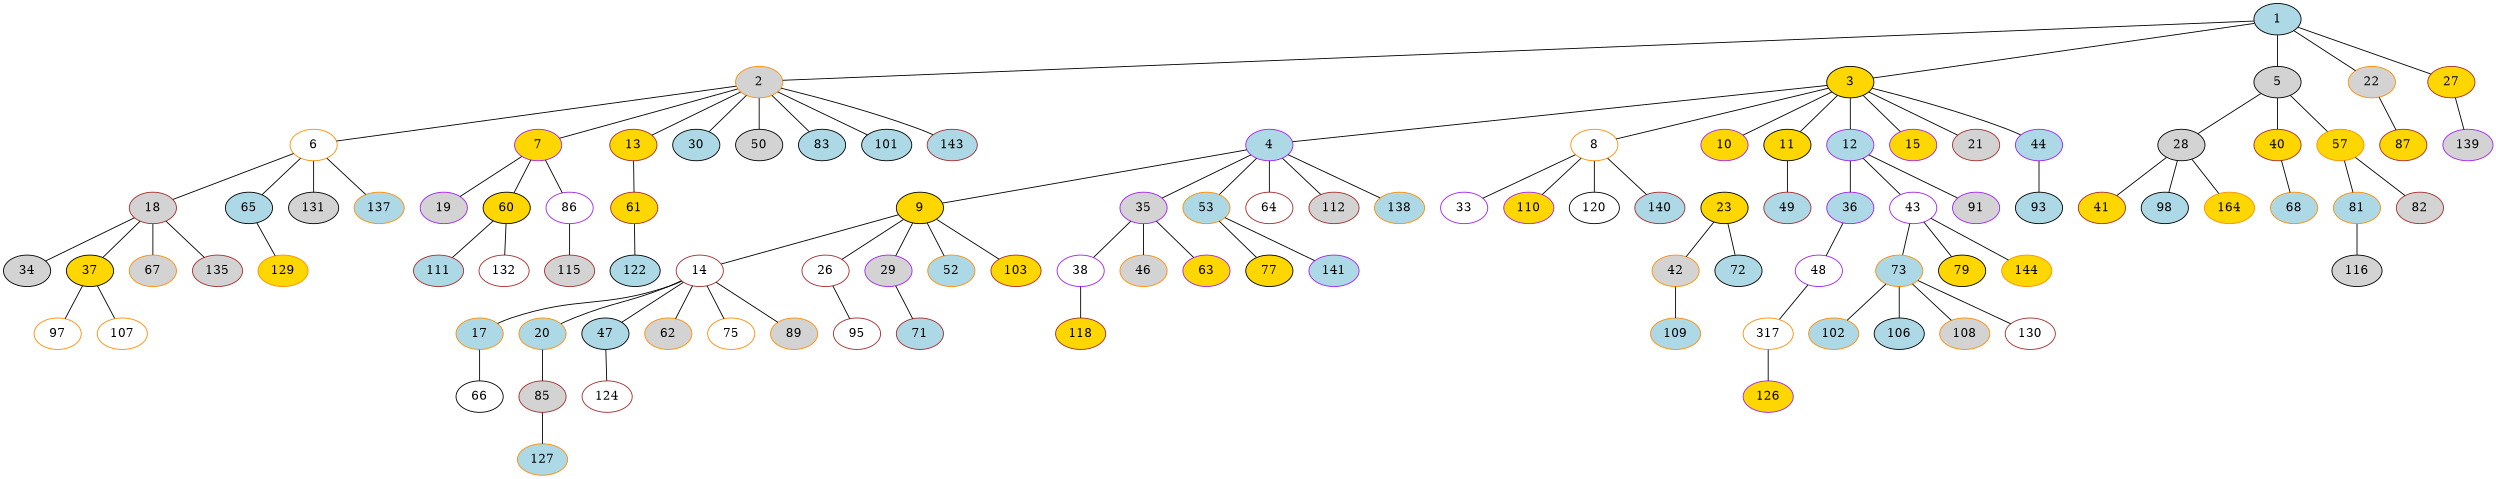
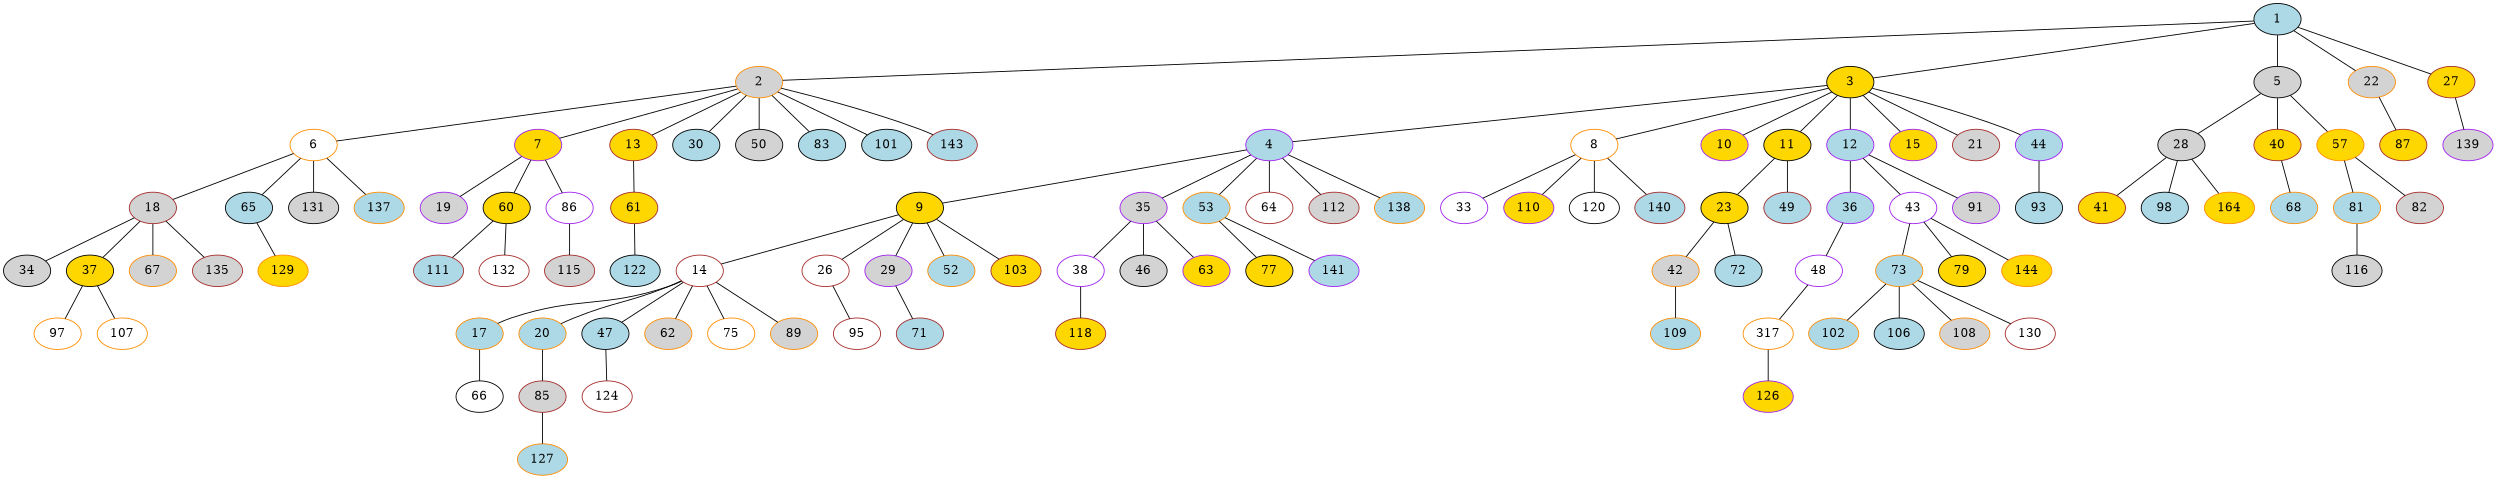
none -> (1756, 176)
(1144, 271) -> (1144, 271)
